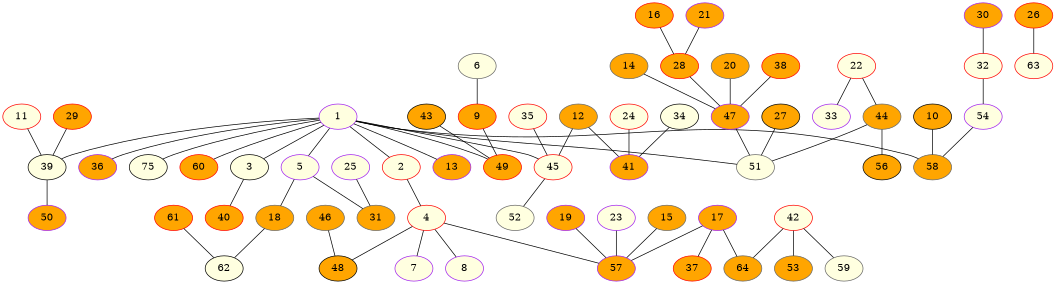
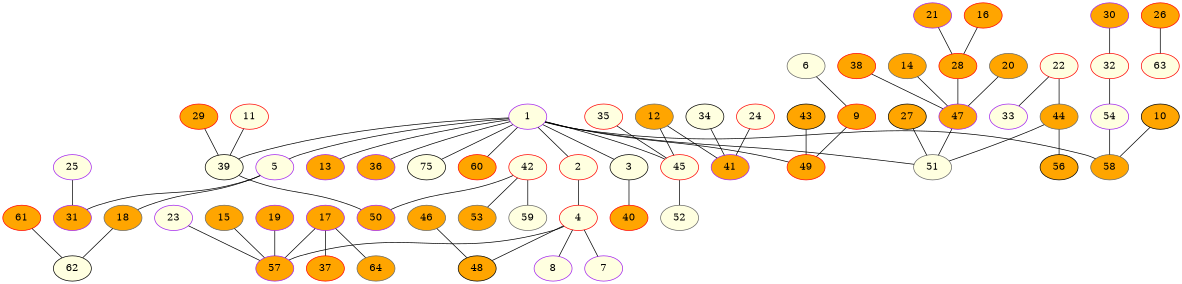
(376, 218) -> (72, 218)
(768, 243) -> (452, 193)
